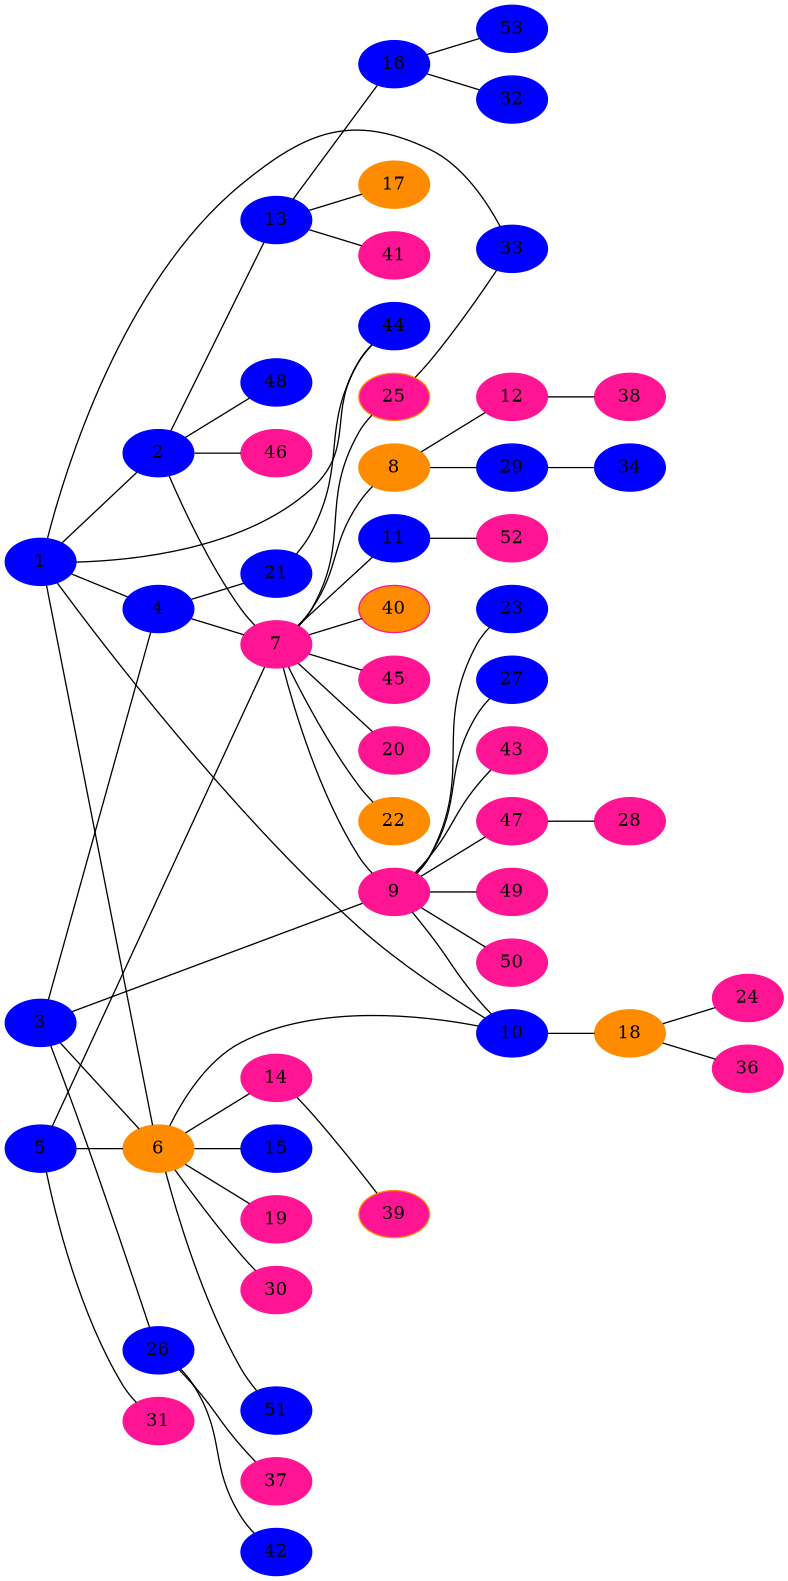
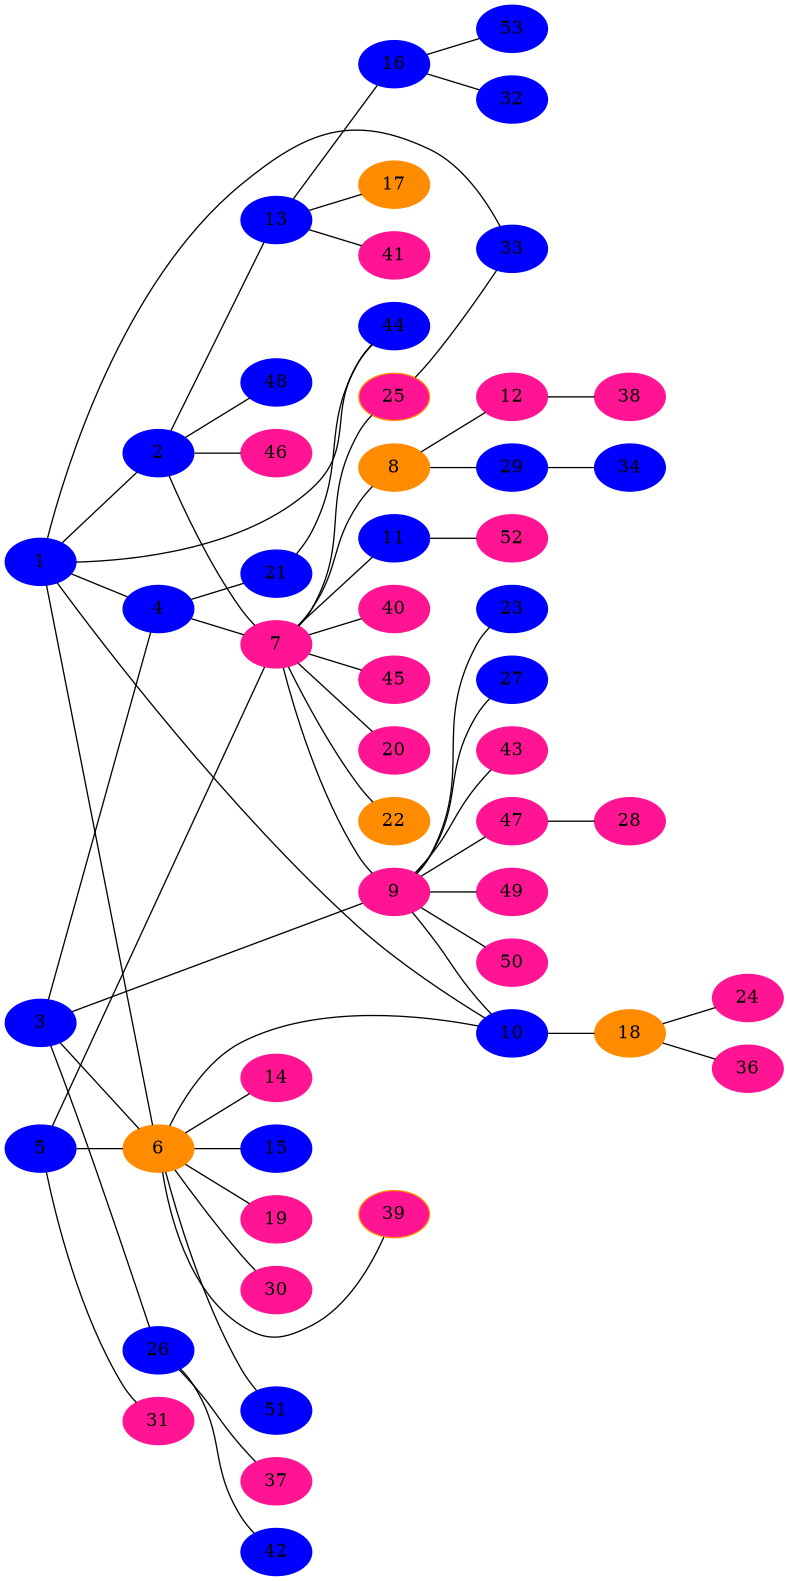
(394, 609) -> (394, 609)
(338, 1144) -> (247, 1329)
